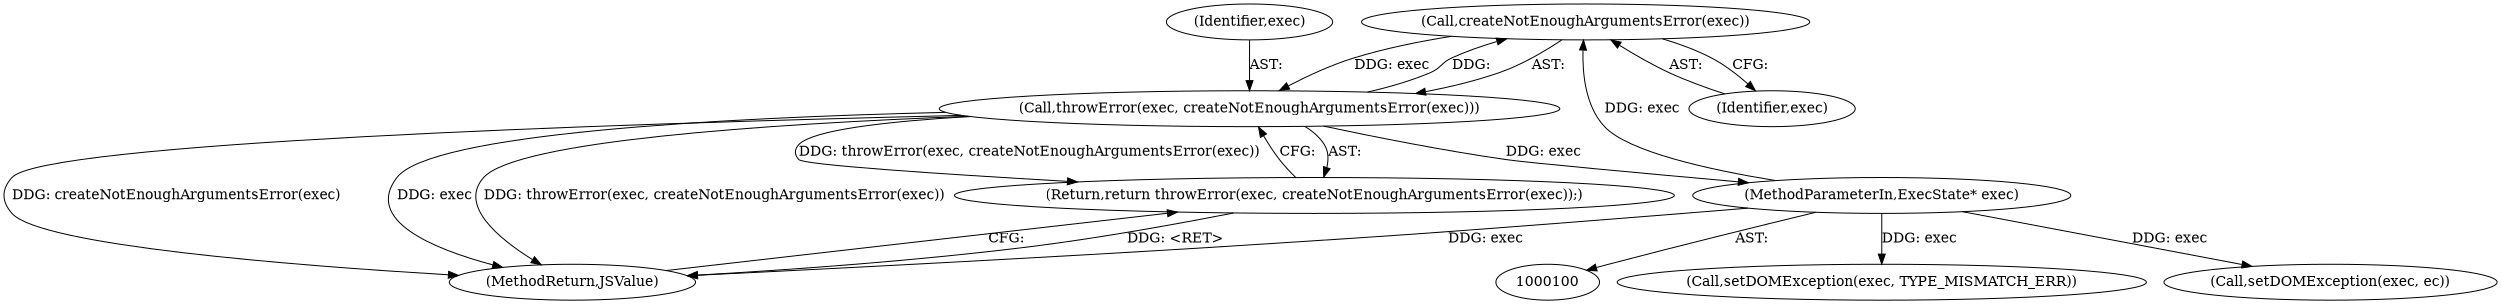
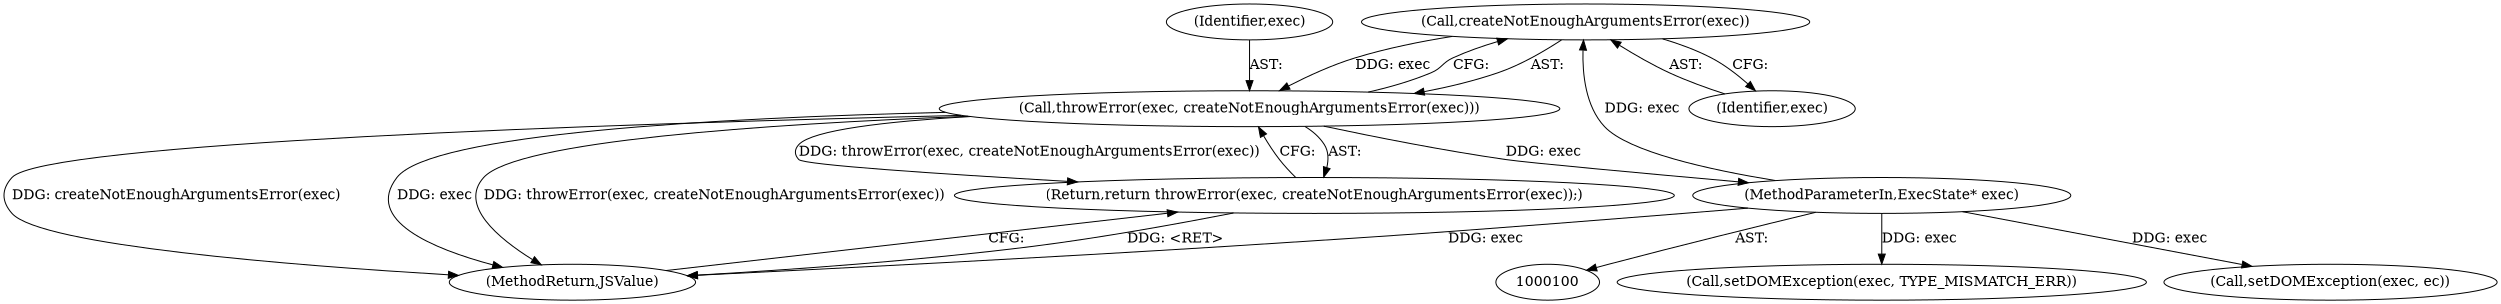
(1473, 65) -> (1473, 65)
